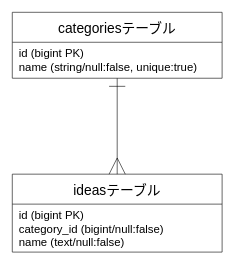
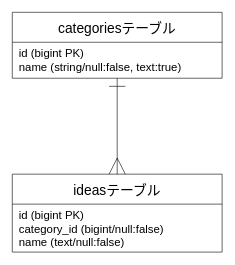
(53, 53) -> (53, 53)
